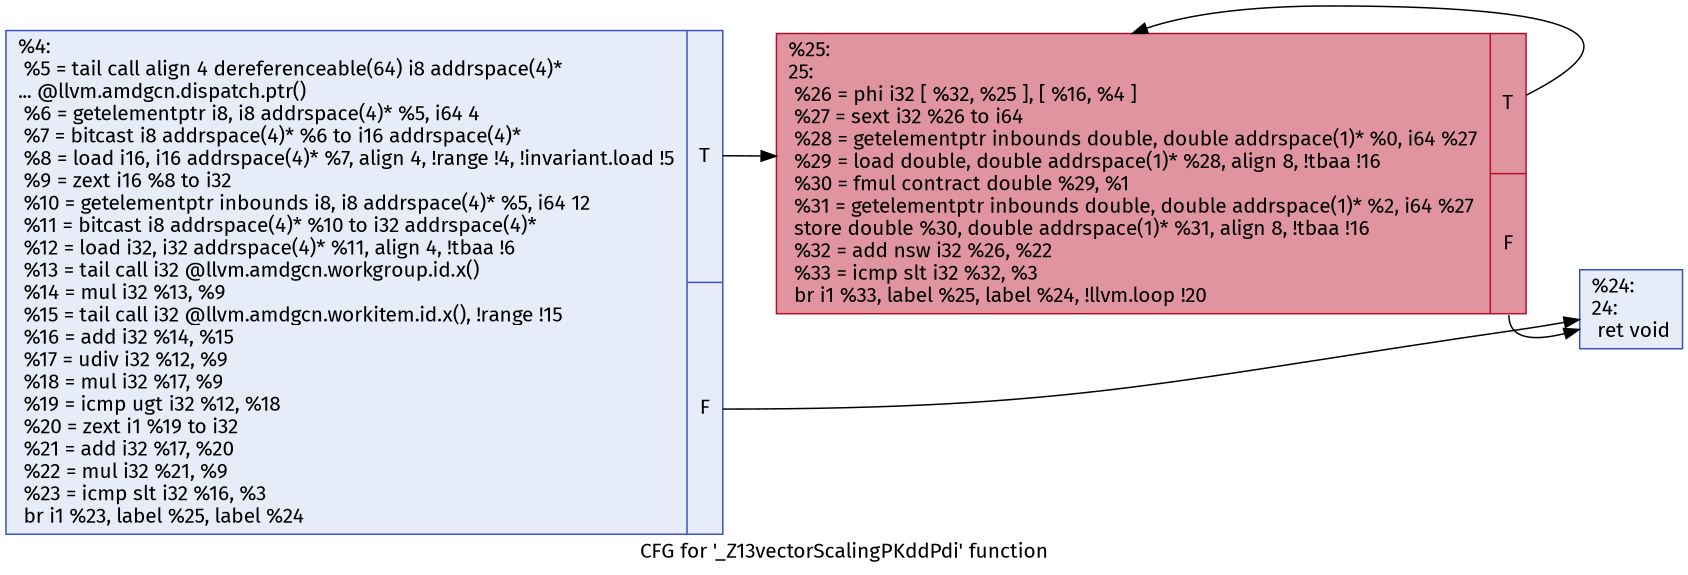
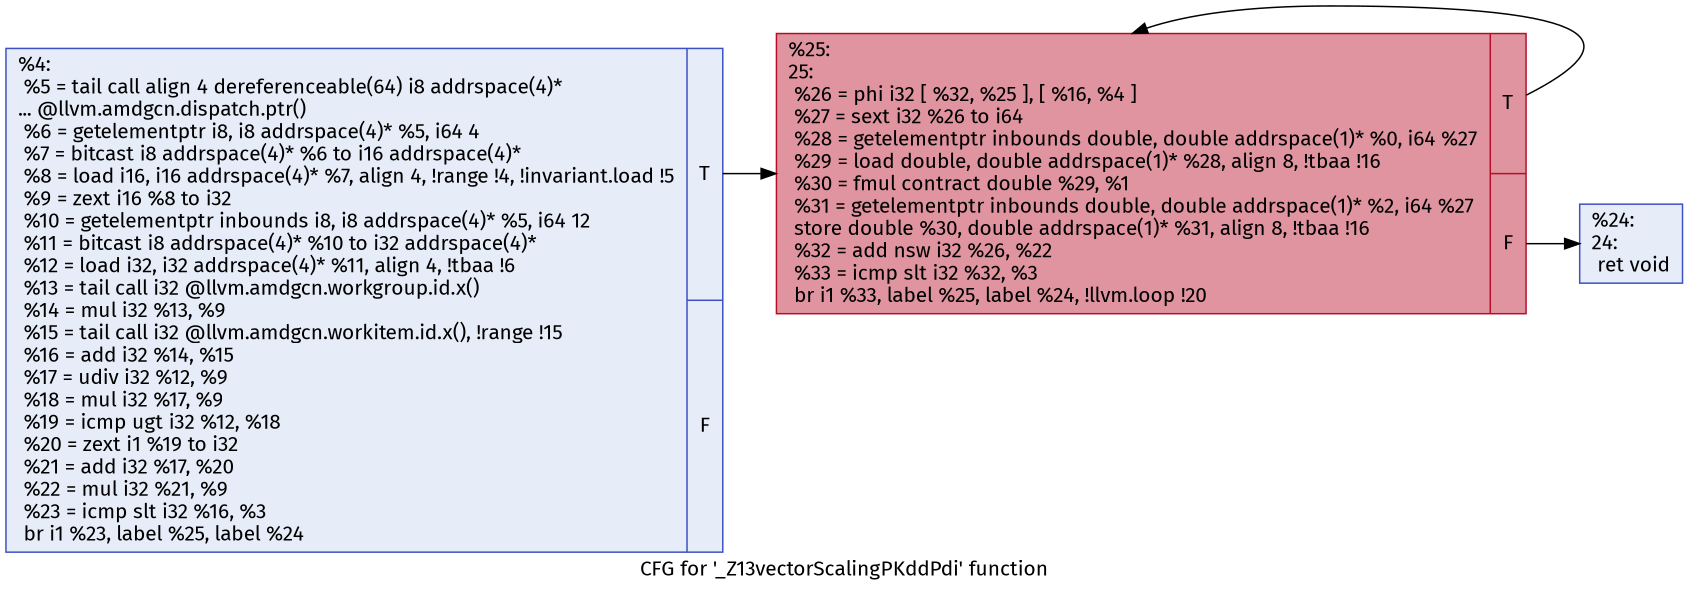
(1145, 385) -> none
